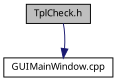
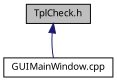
(65, 36) -> (52, 46)
